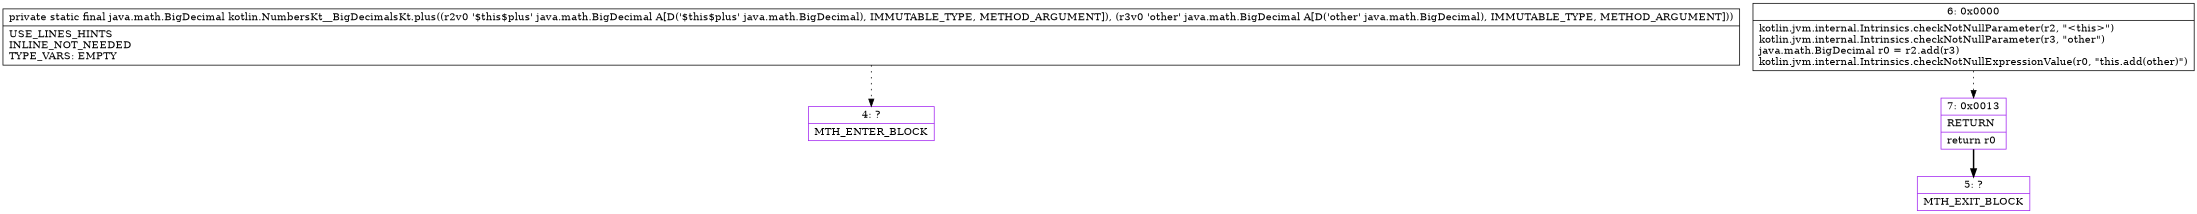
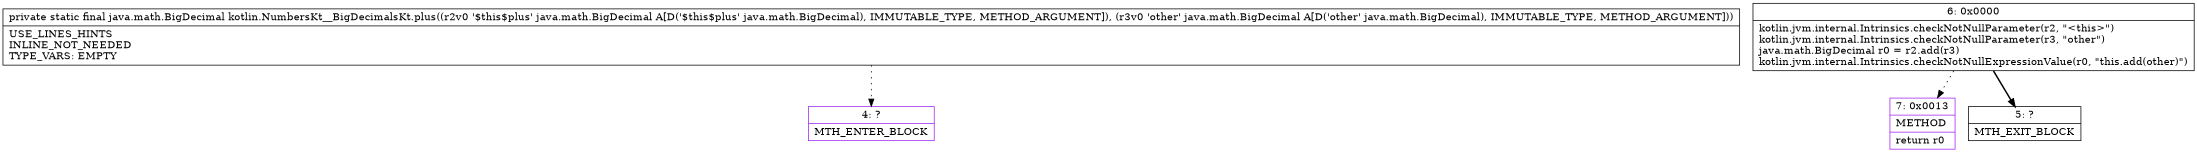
(1971, 123) -> (1921, 123)
(1974, 159) -> (2002, 85)
(1974, 194) -> (2025, 124)
